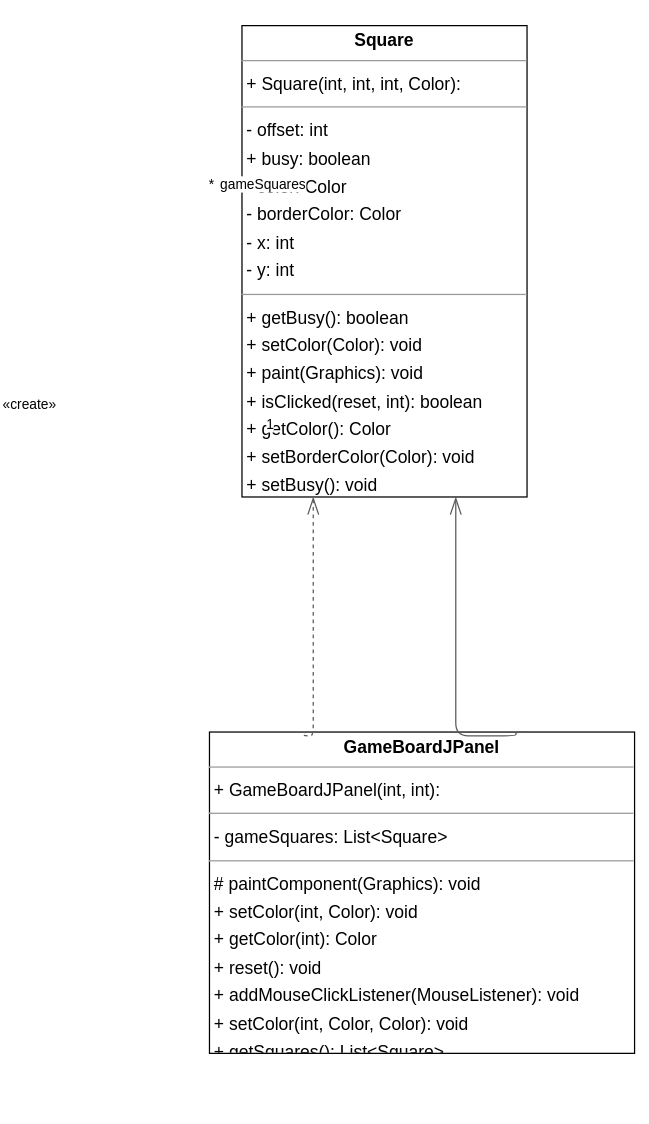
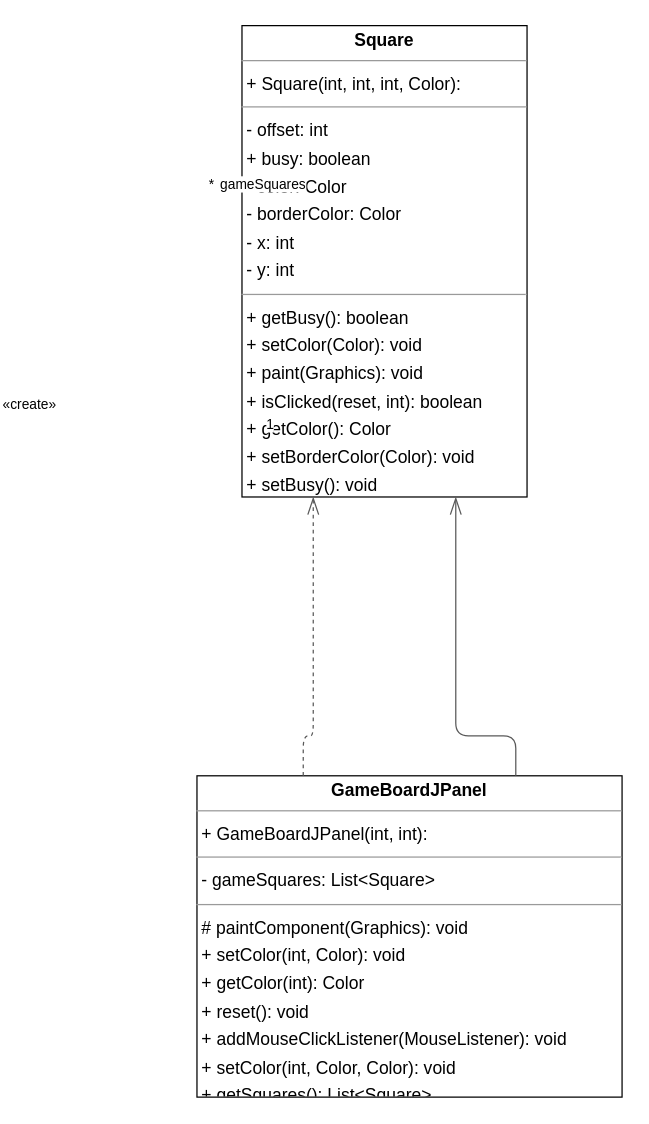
(422, 893) -> (409, 936)
